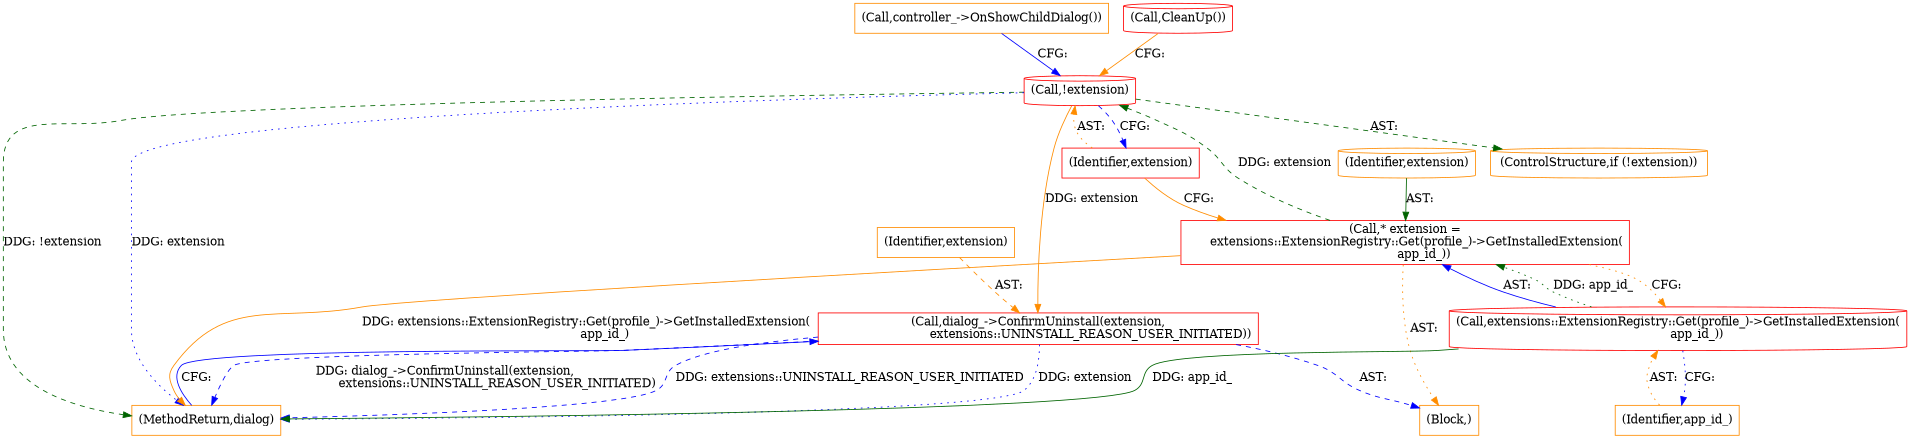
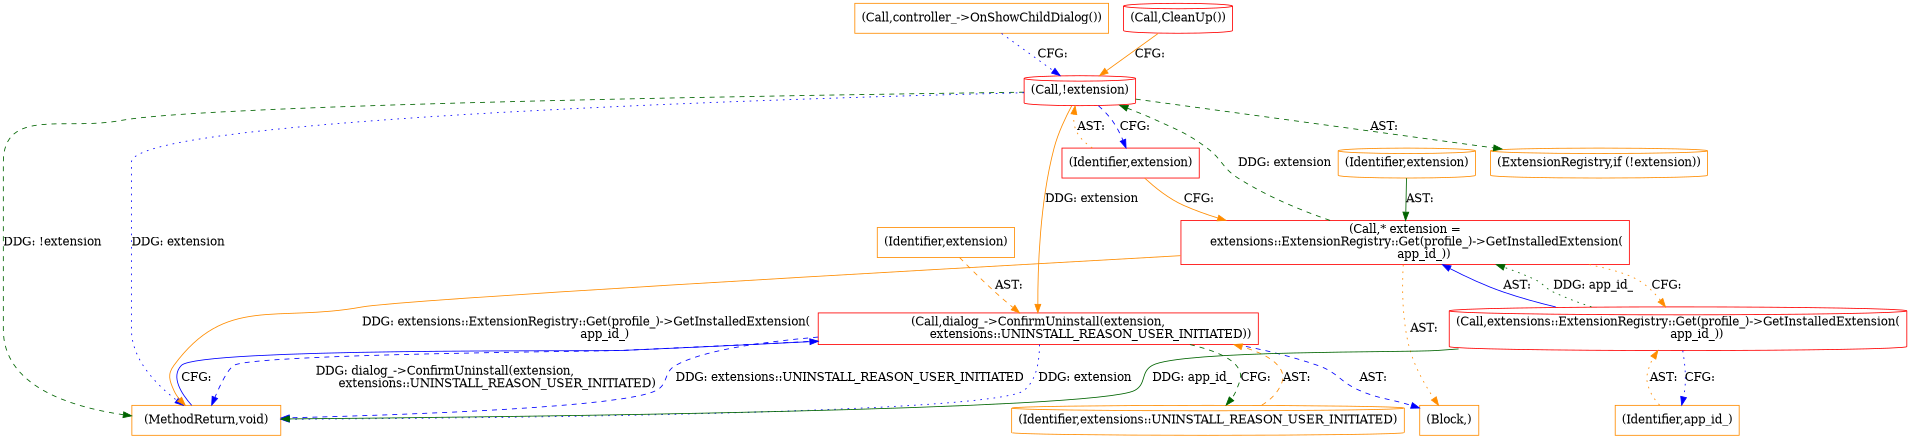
(1027, 52) -> (1027, 52)
(1599, 163) -> (1599, 163)
(206, 420) -> (206, 420)
none -> (1208, 420)
